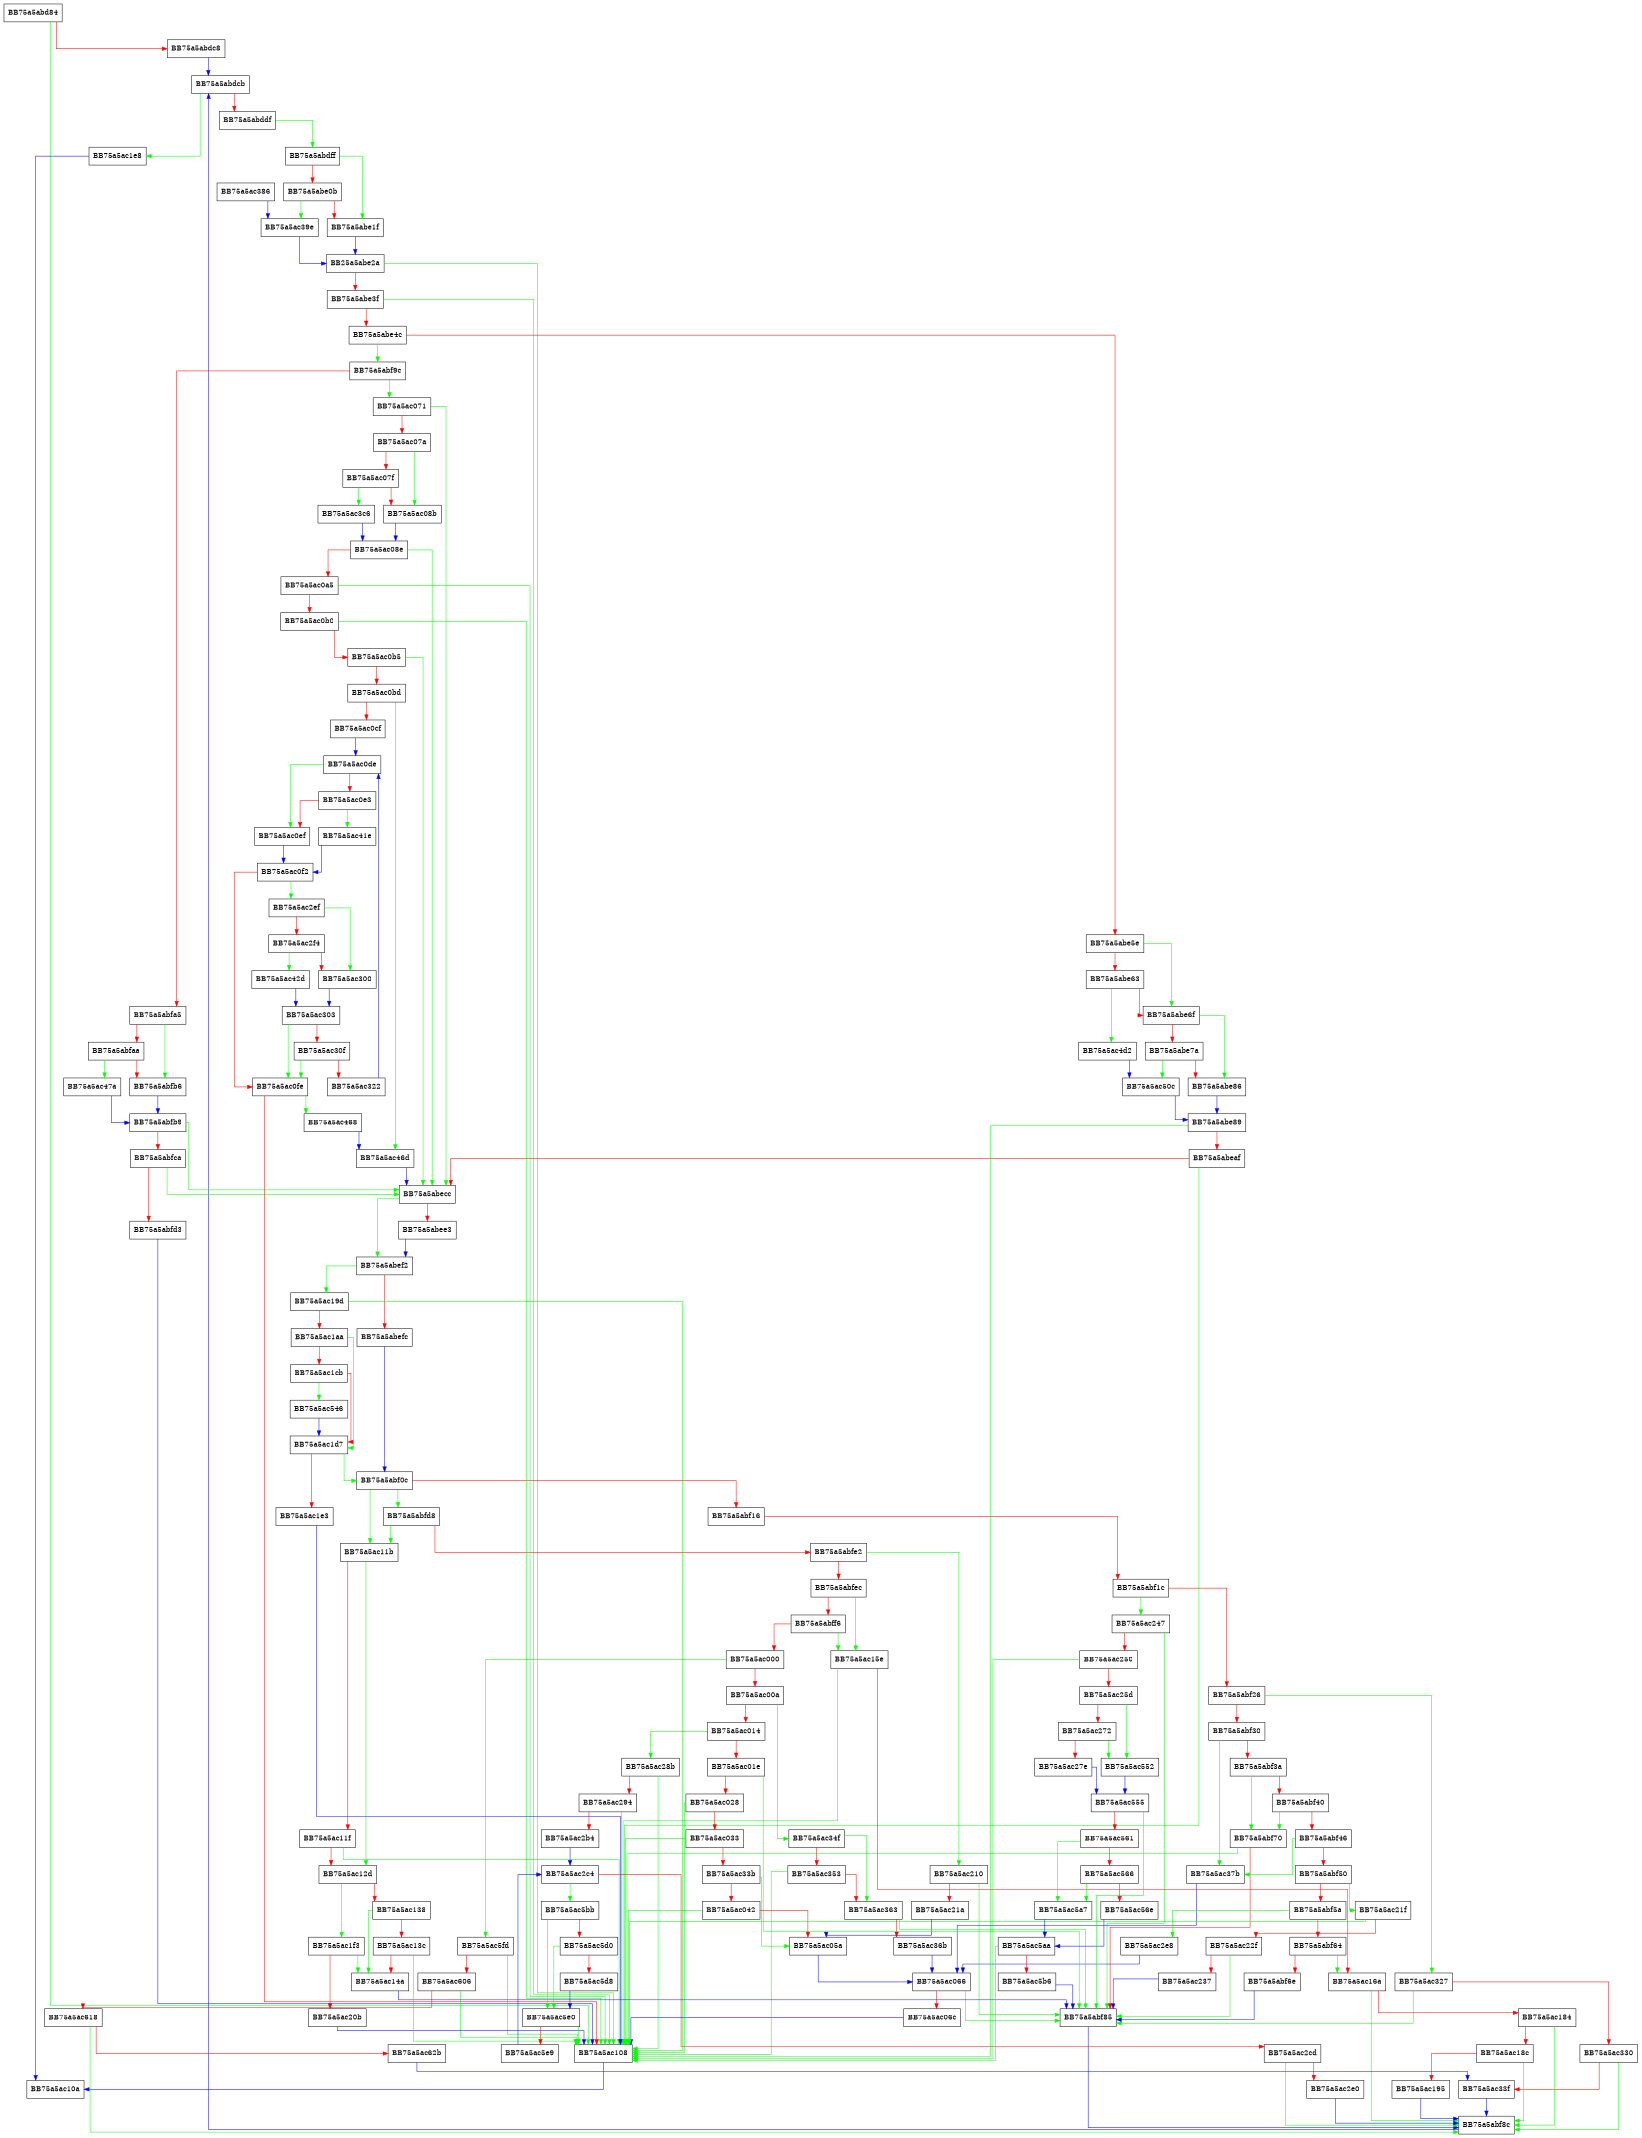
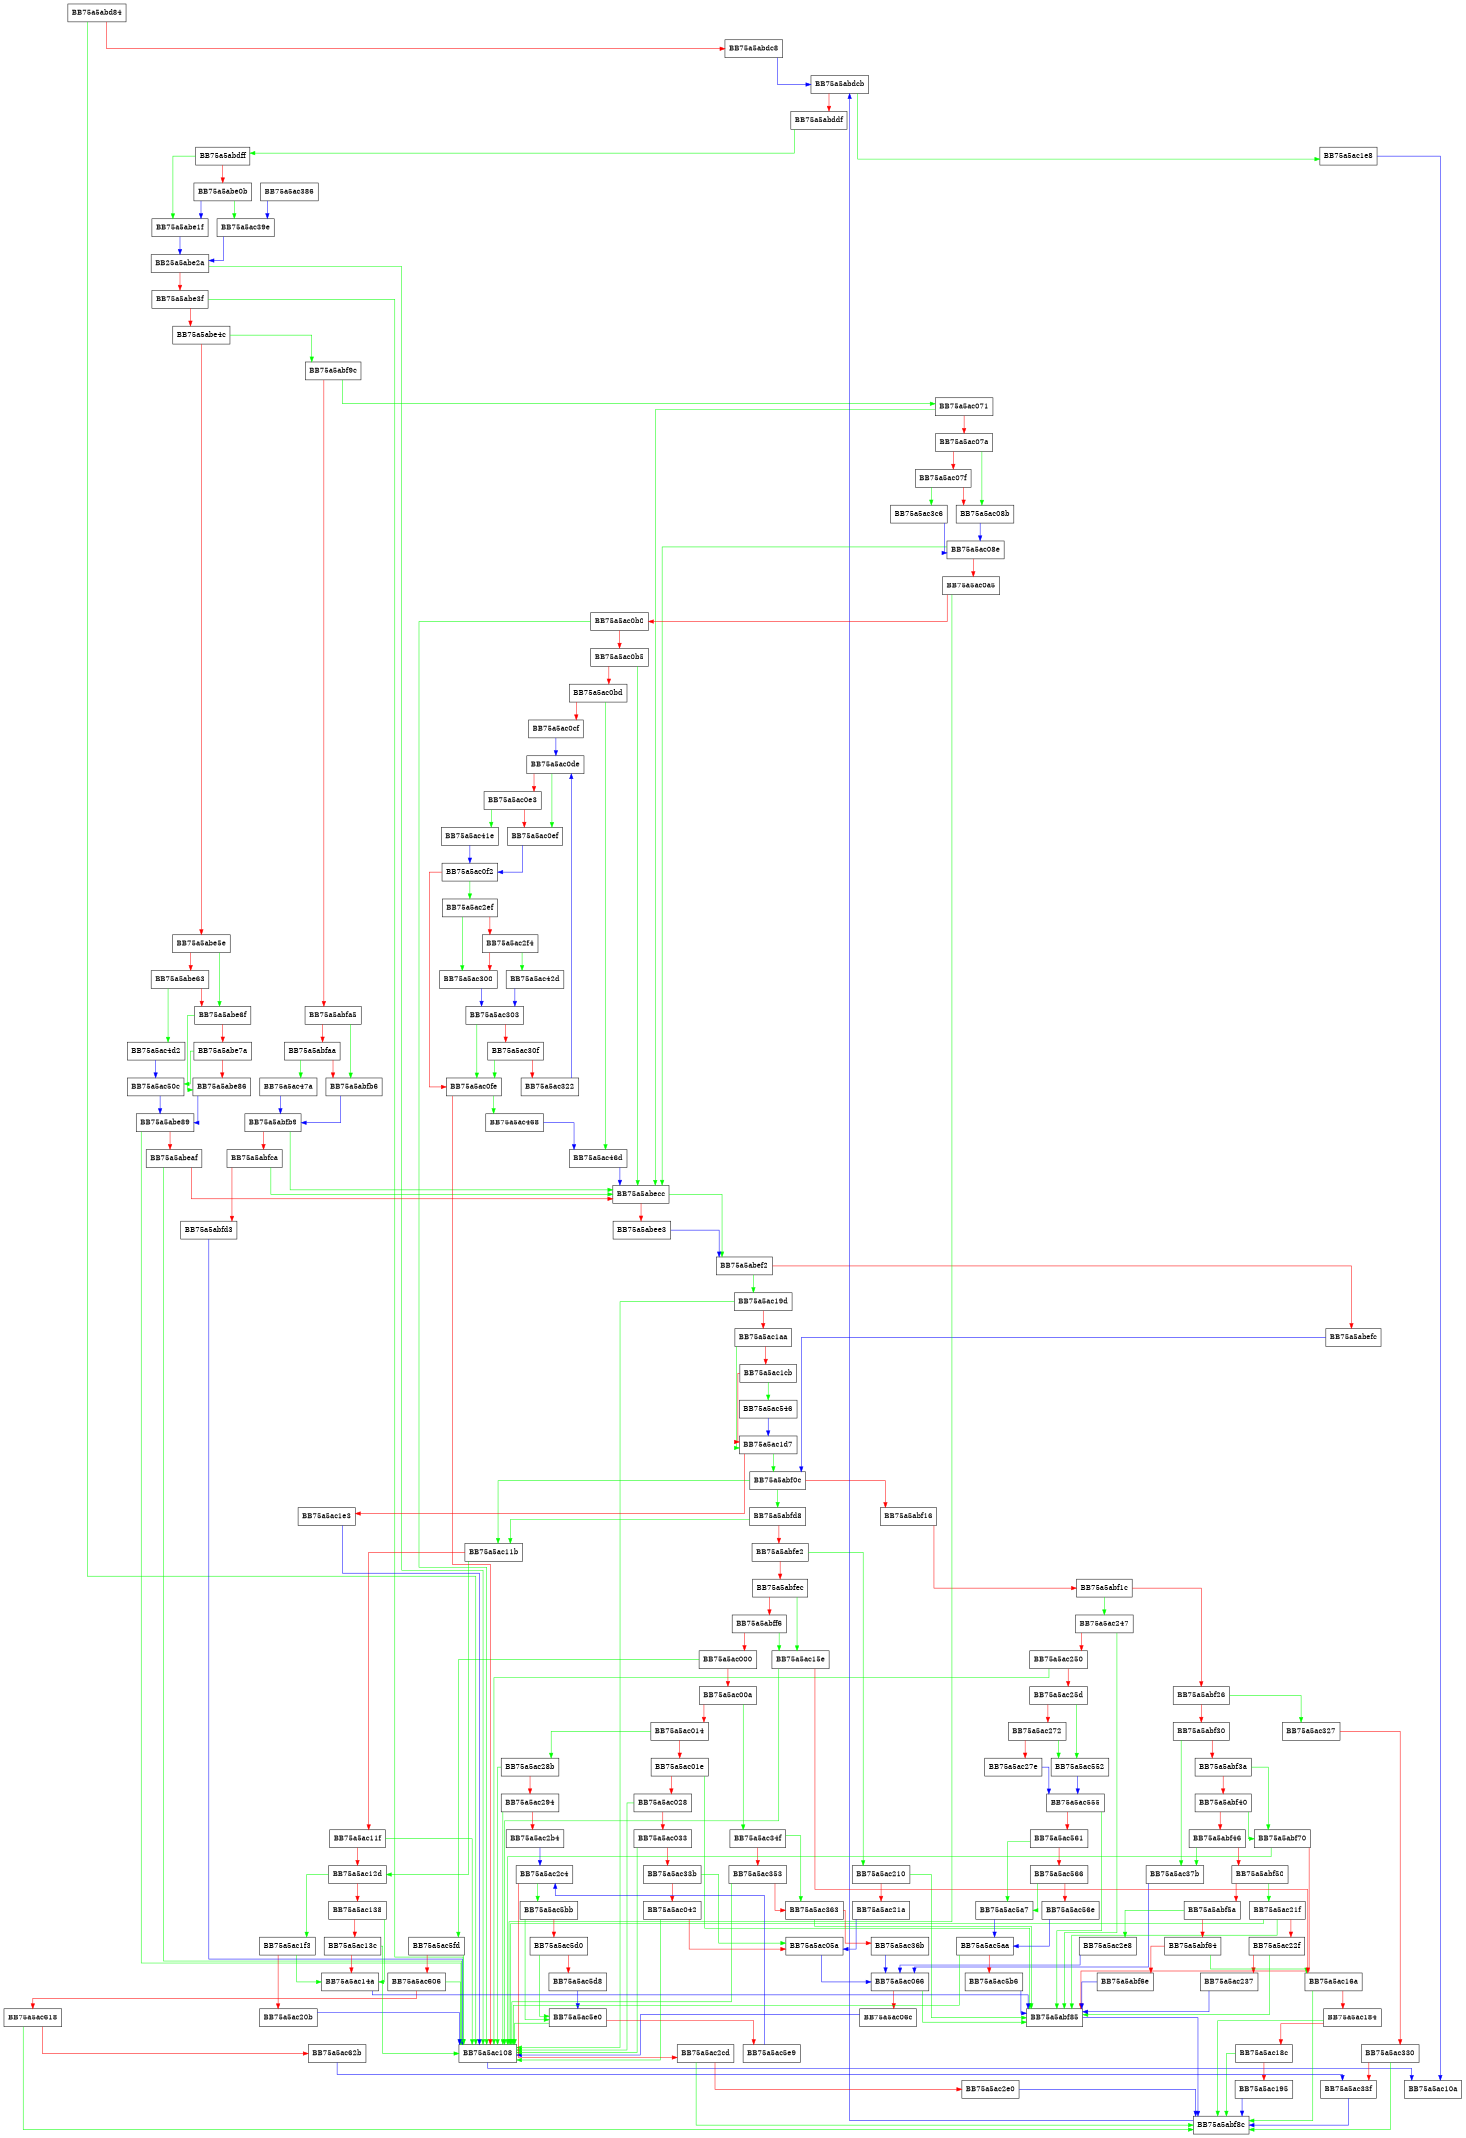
(334, 207) -> (201, 207)
(1283, 2023) -> (1155, 1935)
